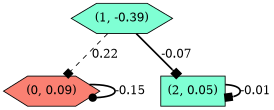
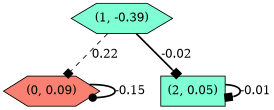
(177, 55) -> (177, 55)
